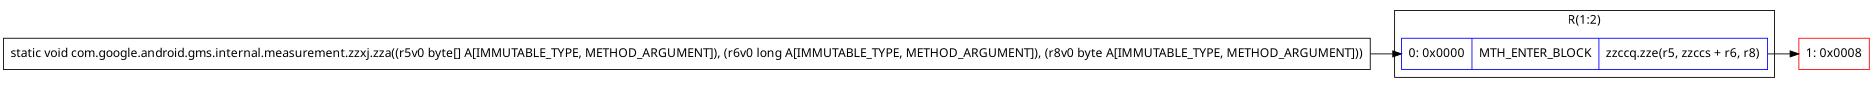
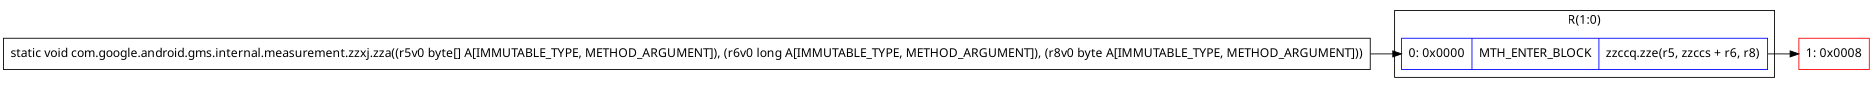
(1585, 20) -> (1585, 20)
